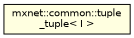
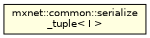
(67, 19) -> (75, 19)
